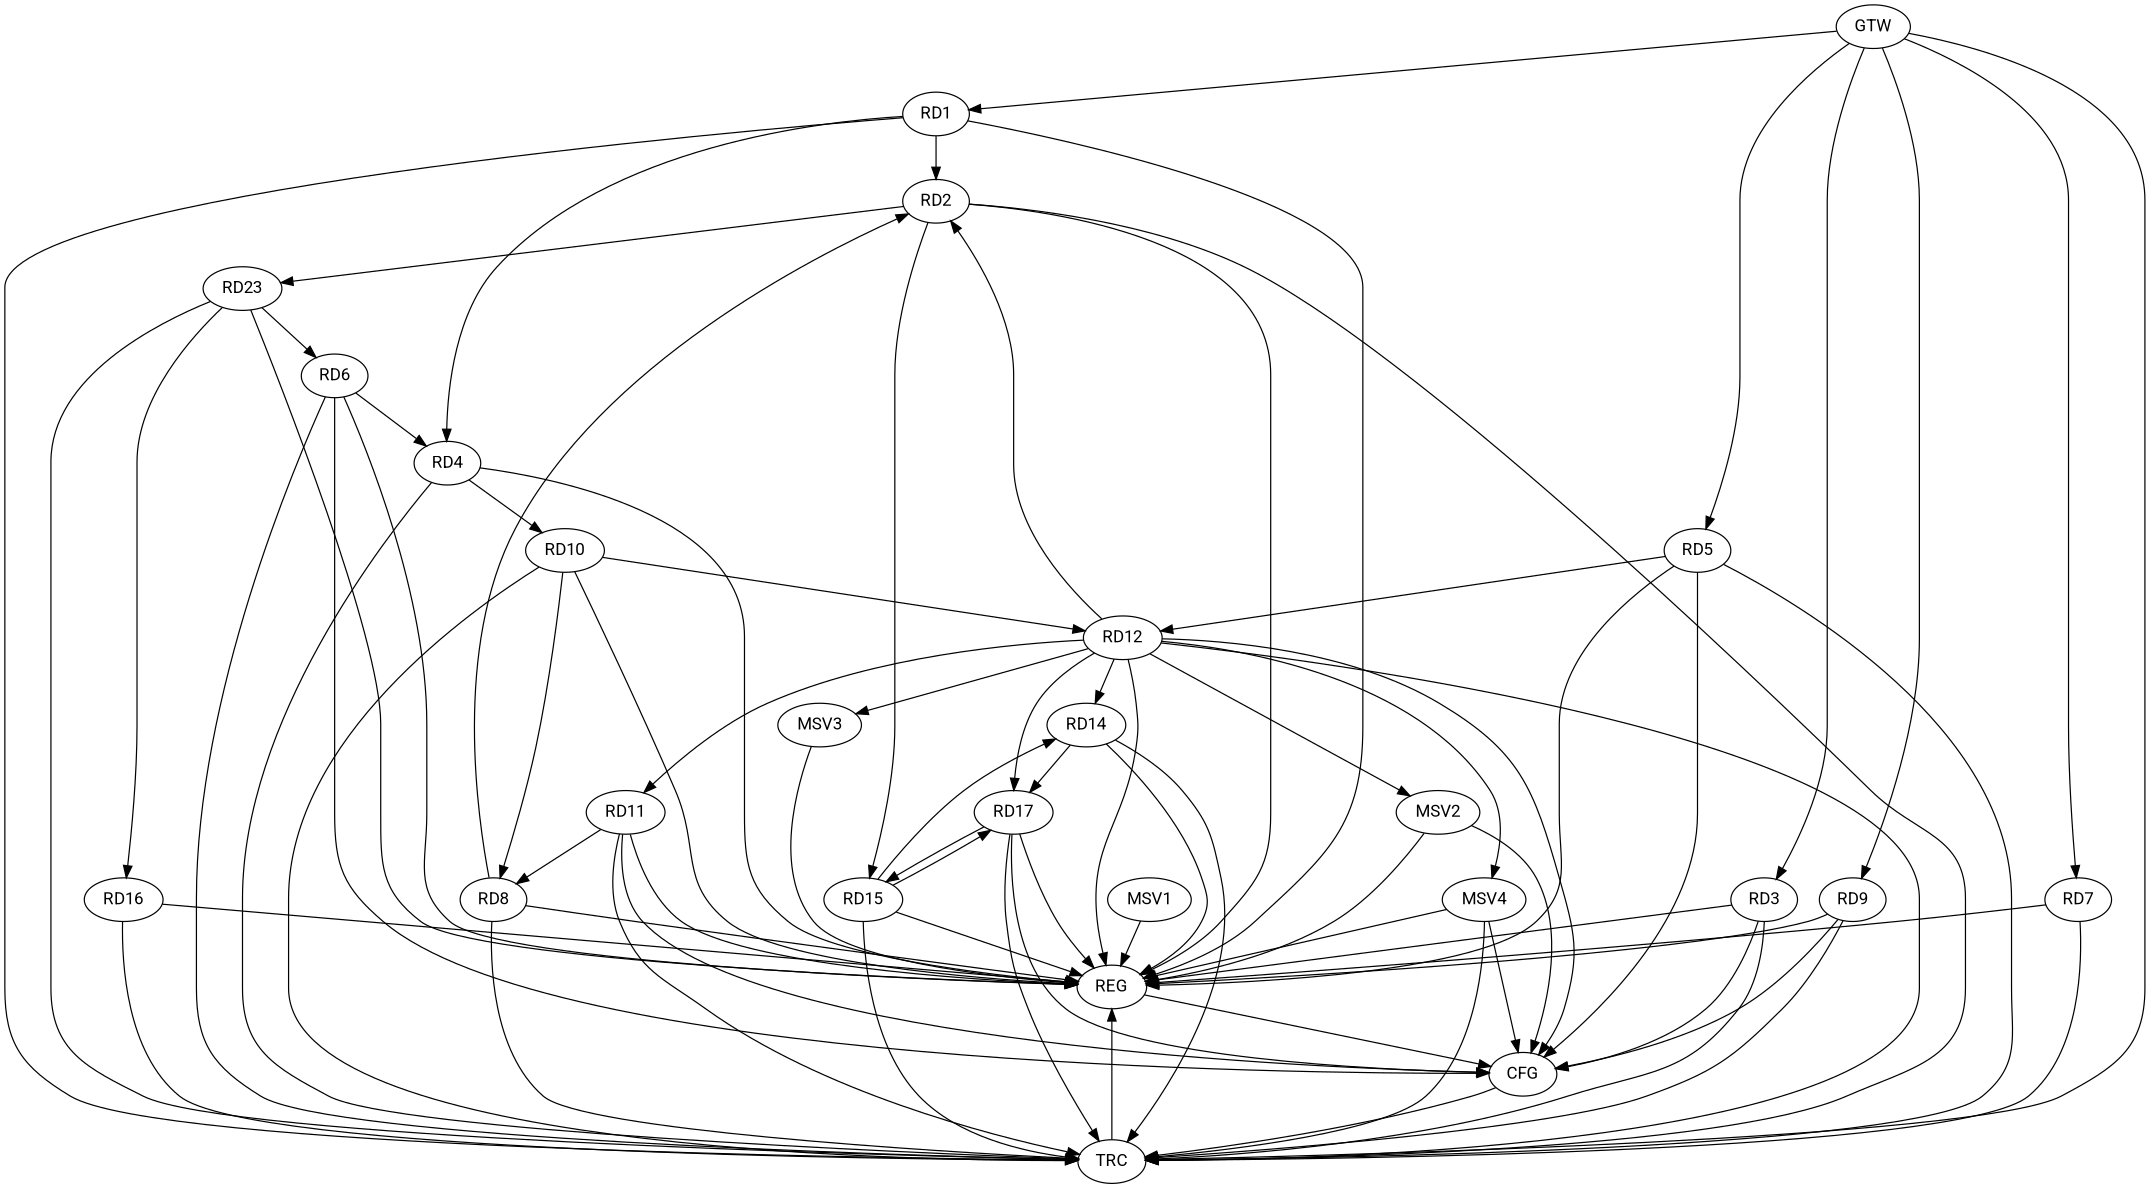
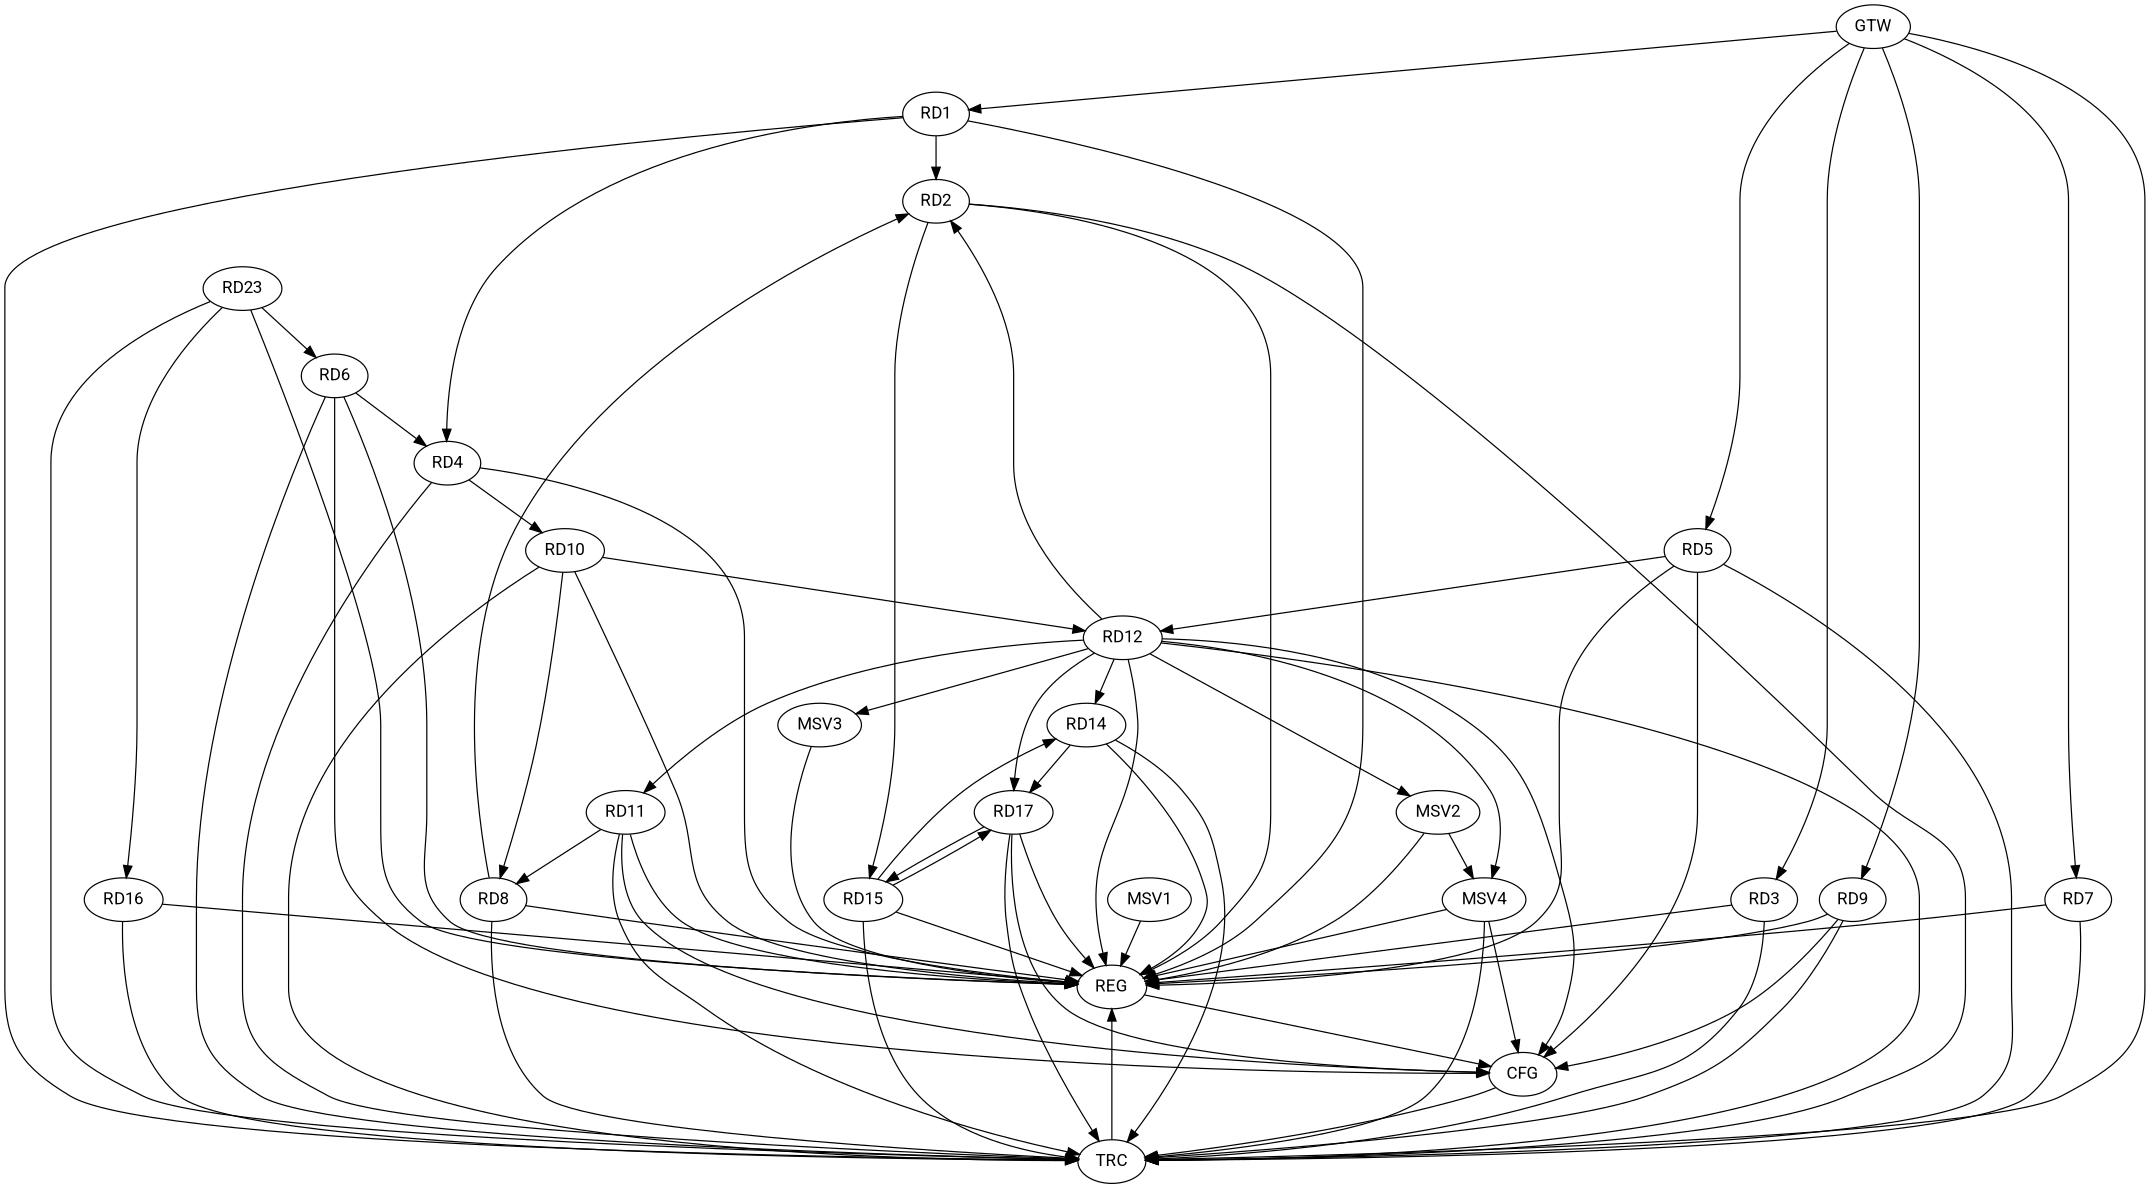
(598, 244) -> none
(1545, 899) -> (1458, 851)
(1687, 1023) -> none
